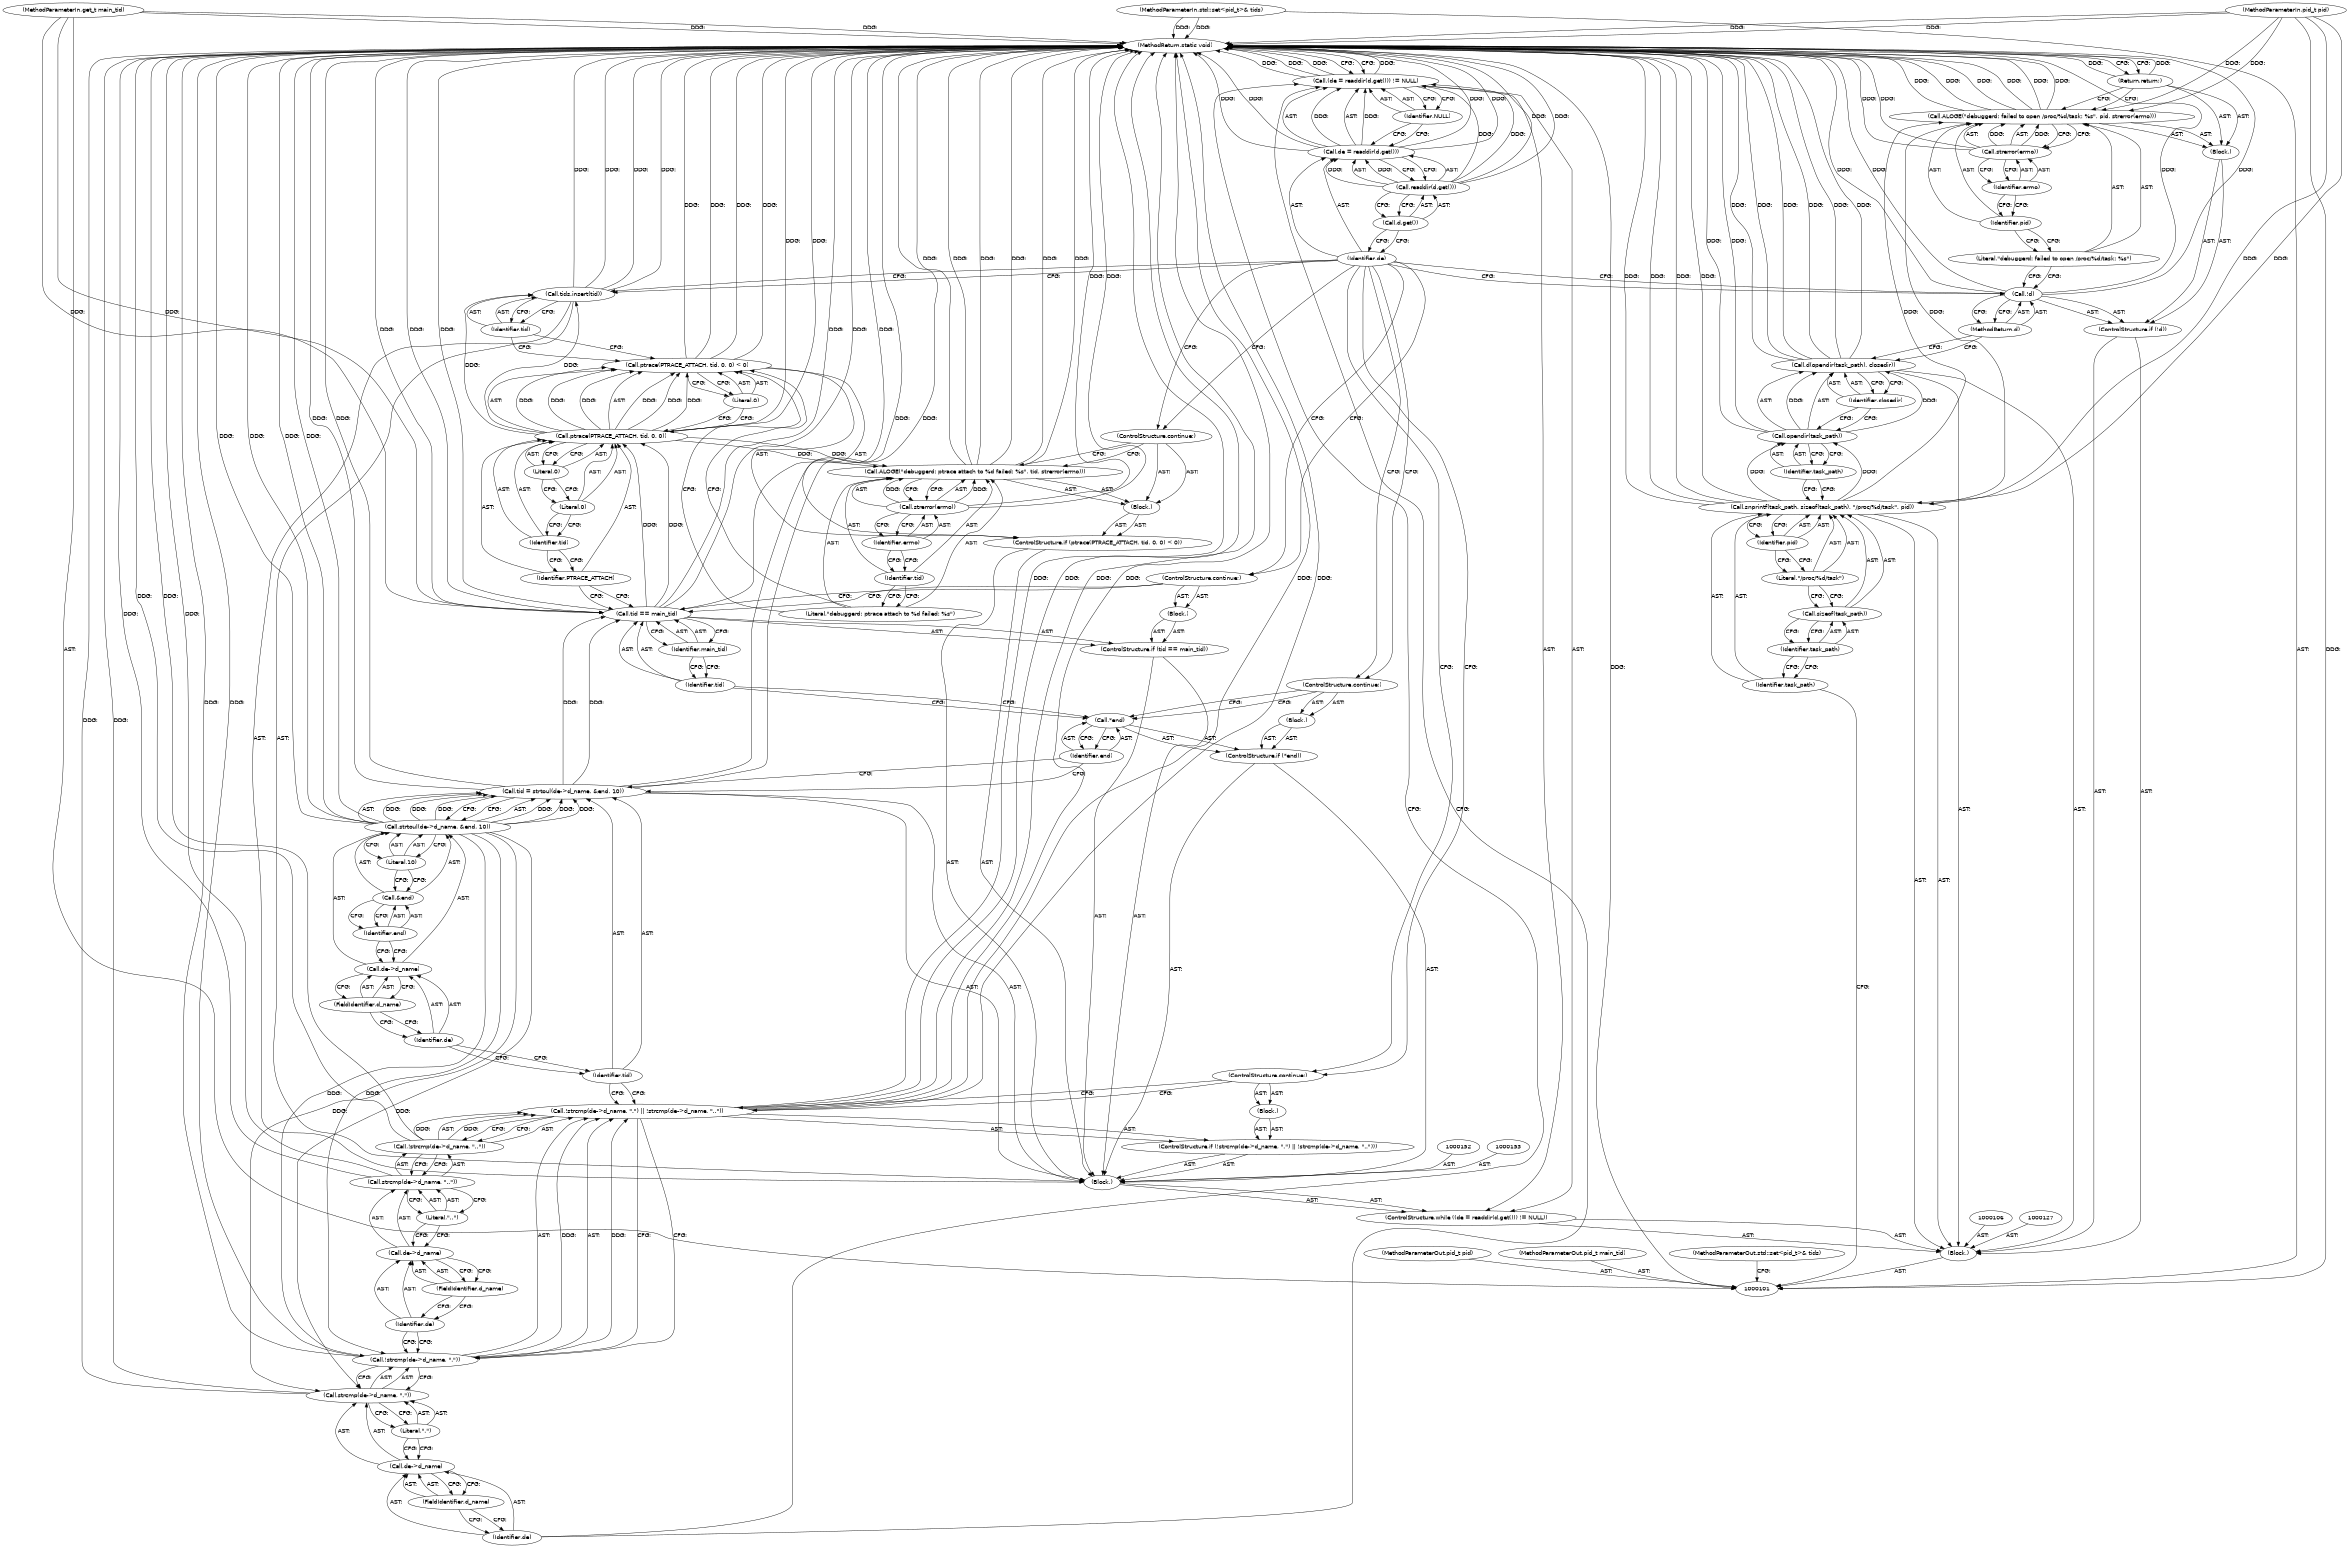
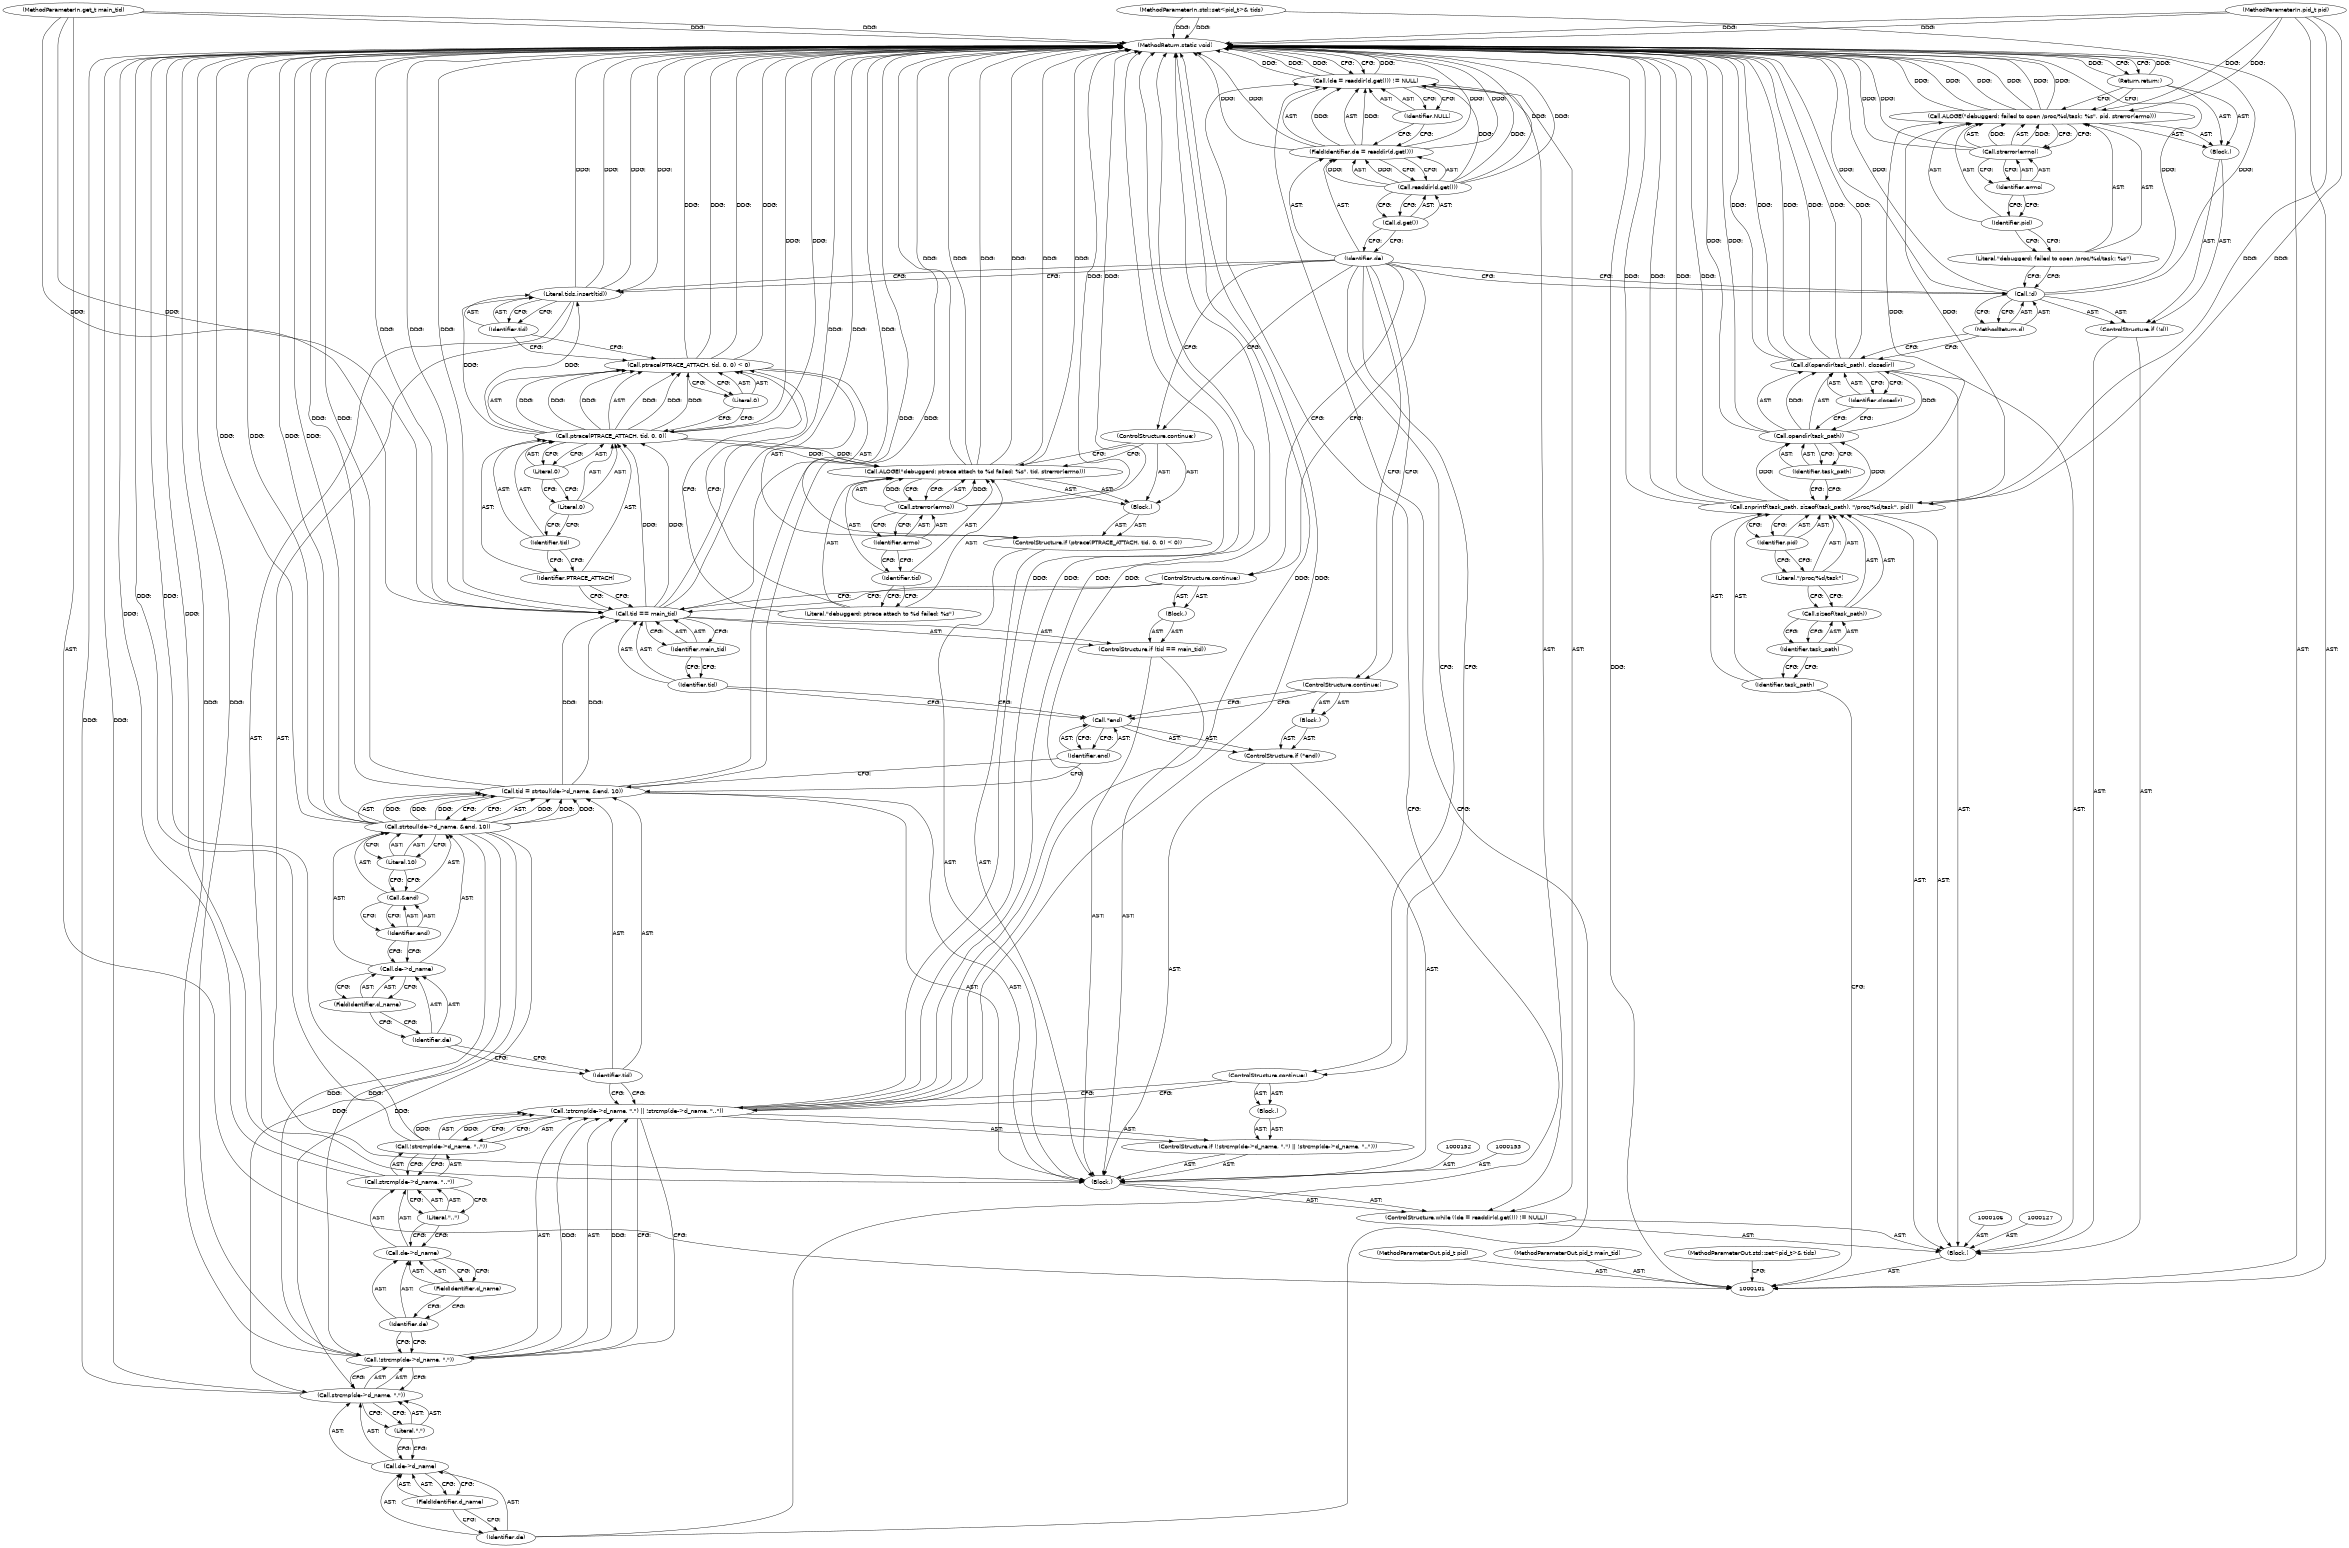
(1361, 152) -> (1361, 152)
(574, 294) -> (575, 294)
(2334, 650) -> (2333, 650)
